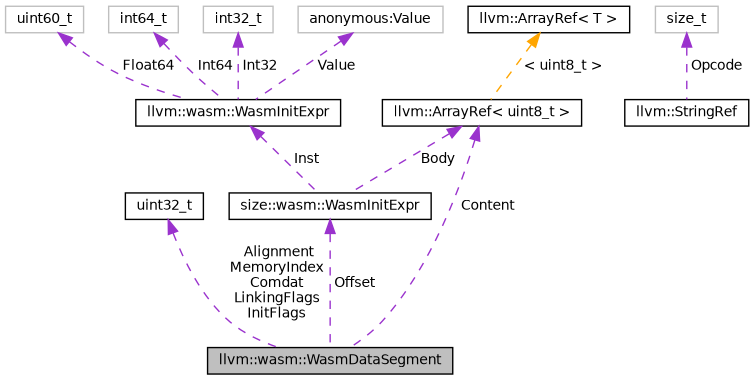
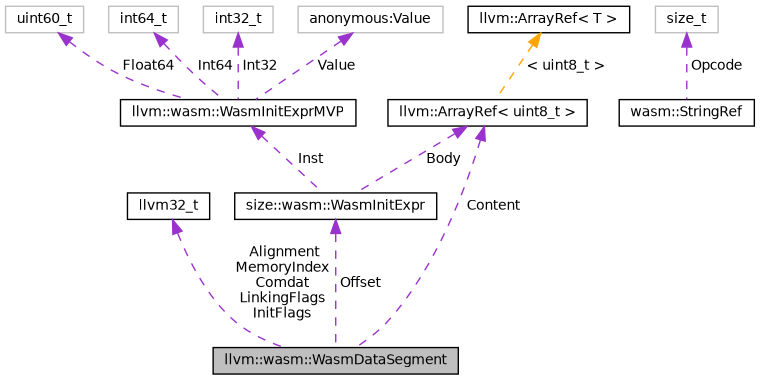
(238, 113) -> (238, 113)
(687, 113) -> (687, 113)
(164, 206) -> (169, 206)
